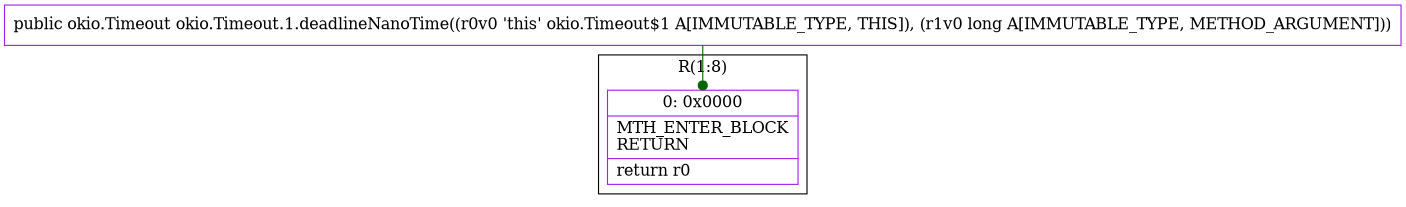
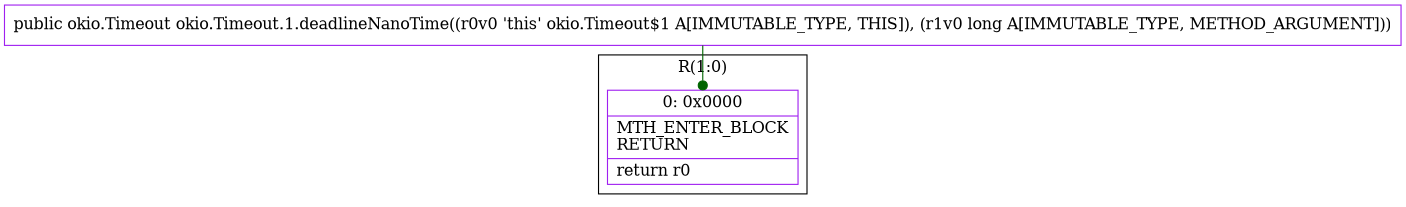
(703, 68) -> (703, 68)
